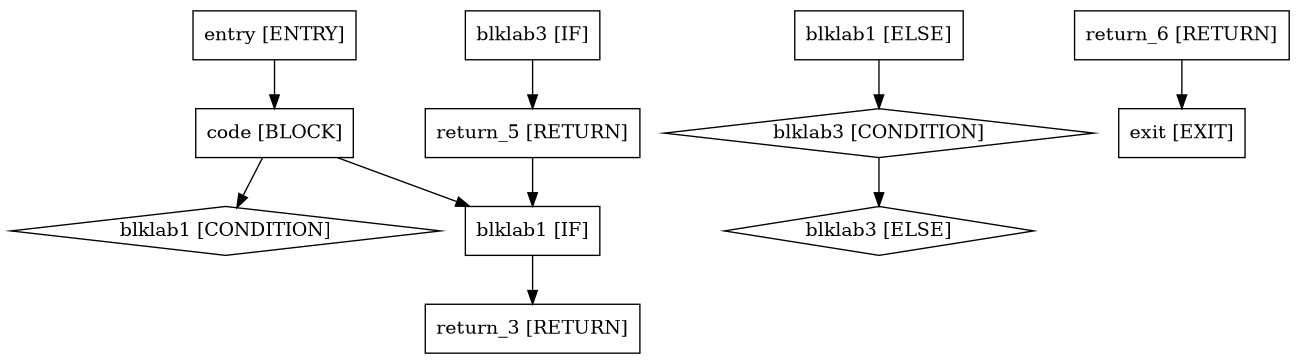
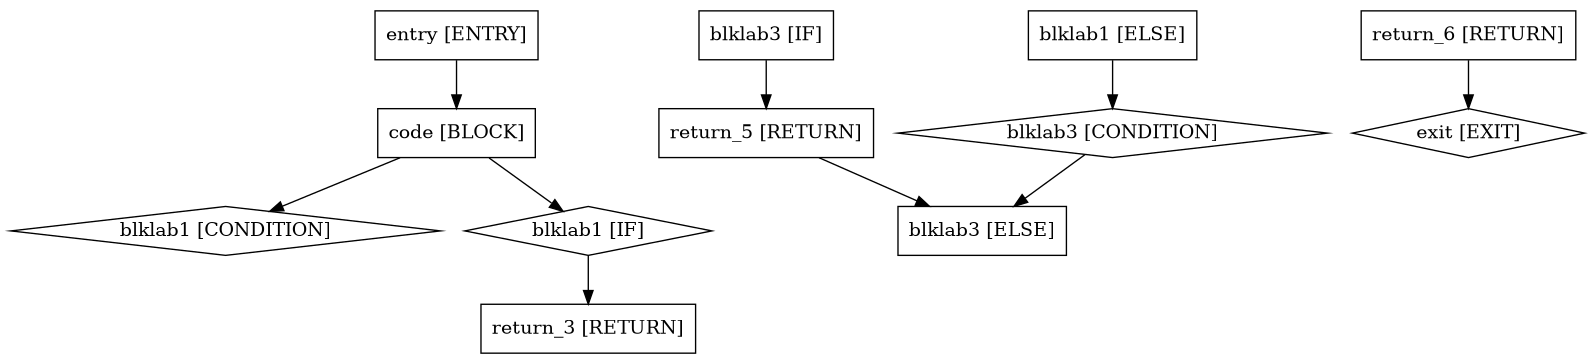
(1182, 133) -> (1468, 133)
(533, 175) -> (868, 179)
(533, 231) -> (588, 231)
(879, 231) -> (982, 231)
